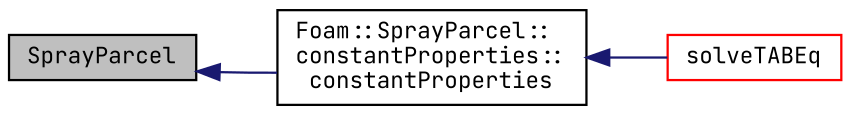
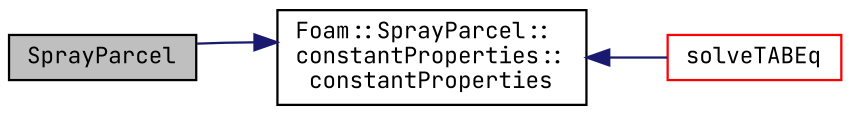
(248, 73) -> (226, 43)
